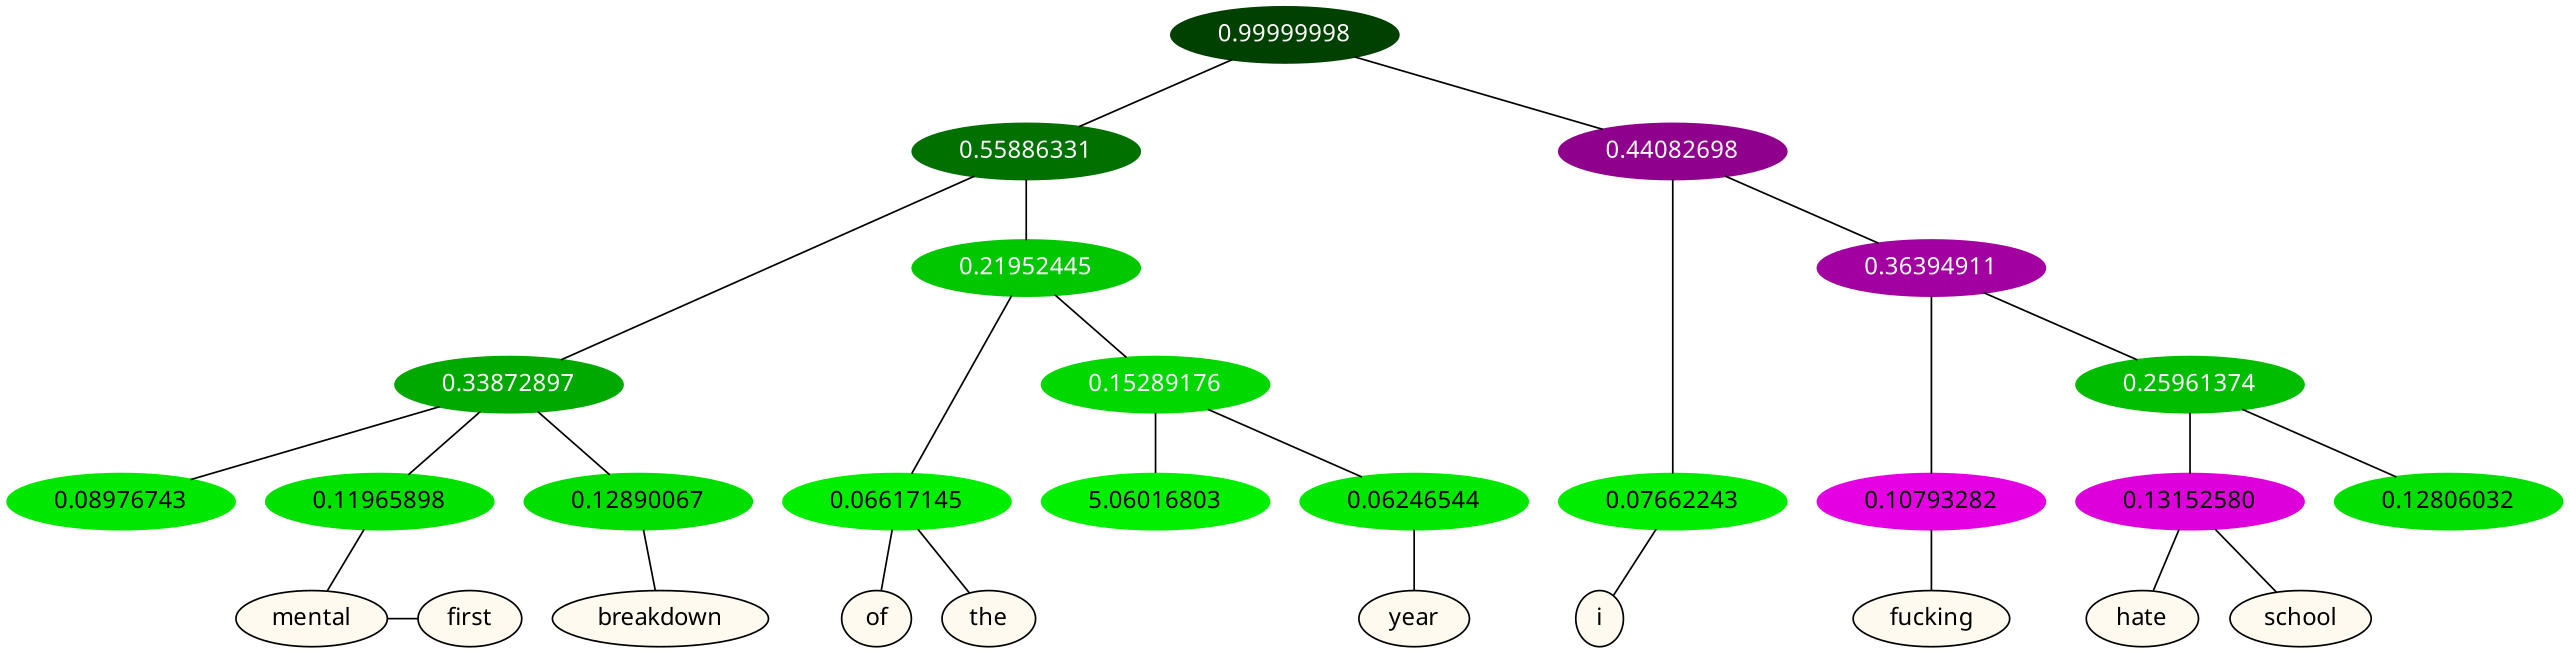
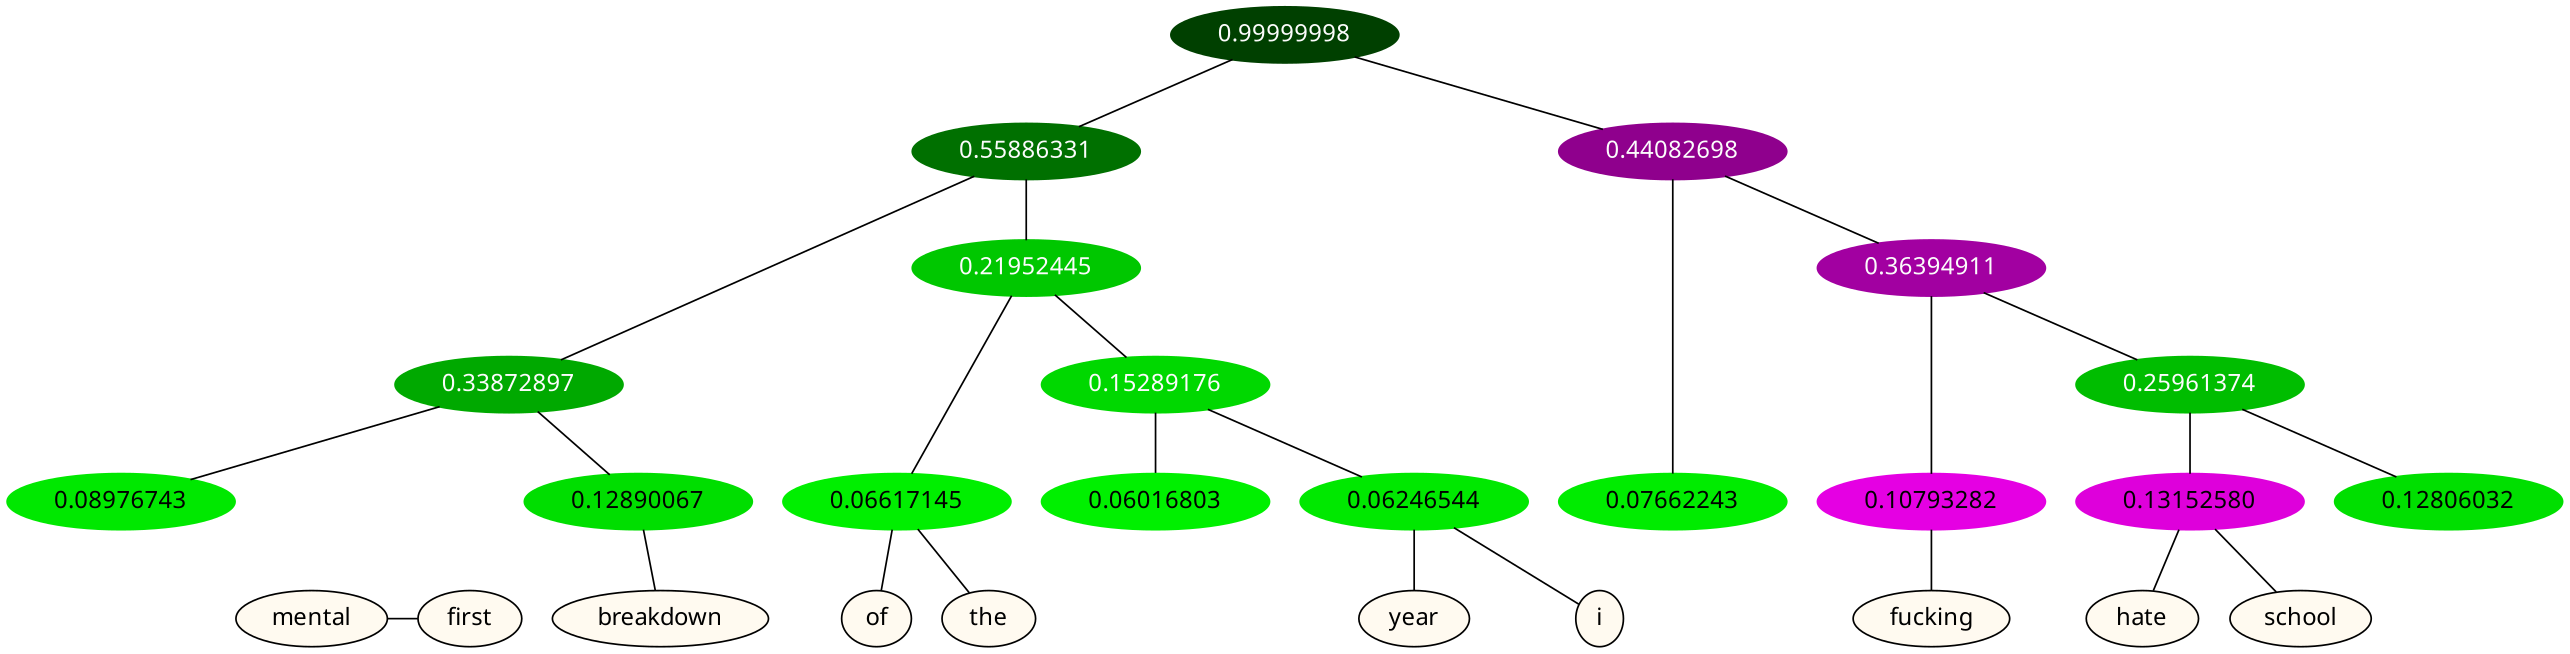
(380, 502) -> none
(1156, 502) -> (1156, 502)
(1635, 562) -> (1516, 566)
